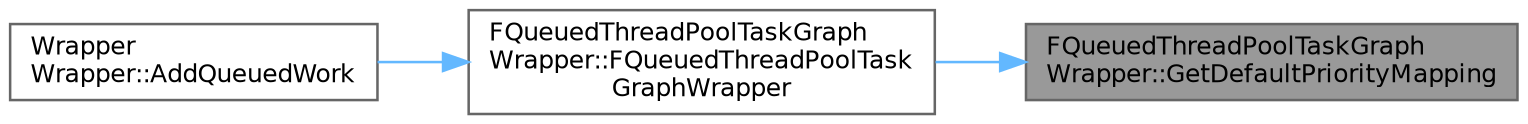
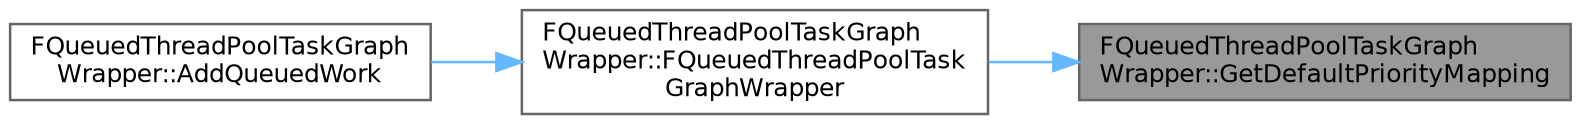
(194, 62) -> (220, 62)
